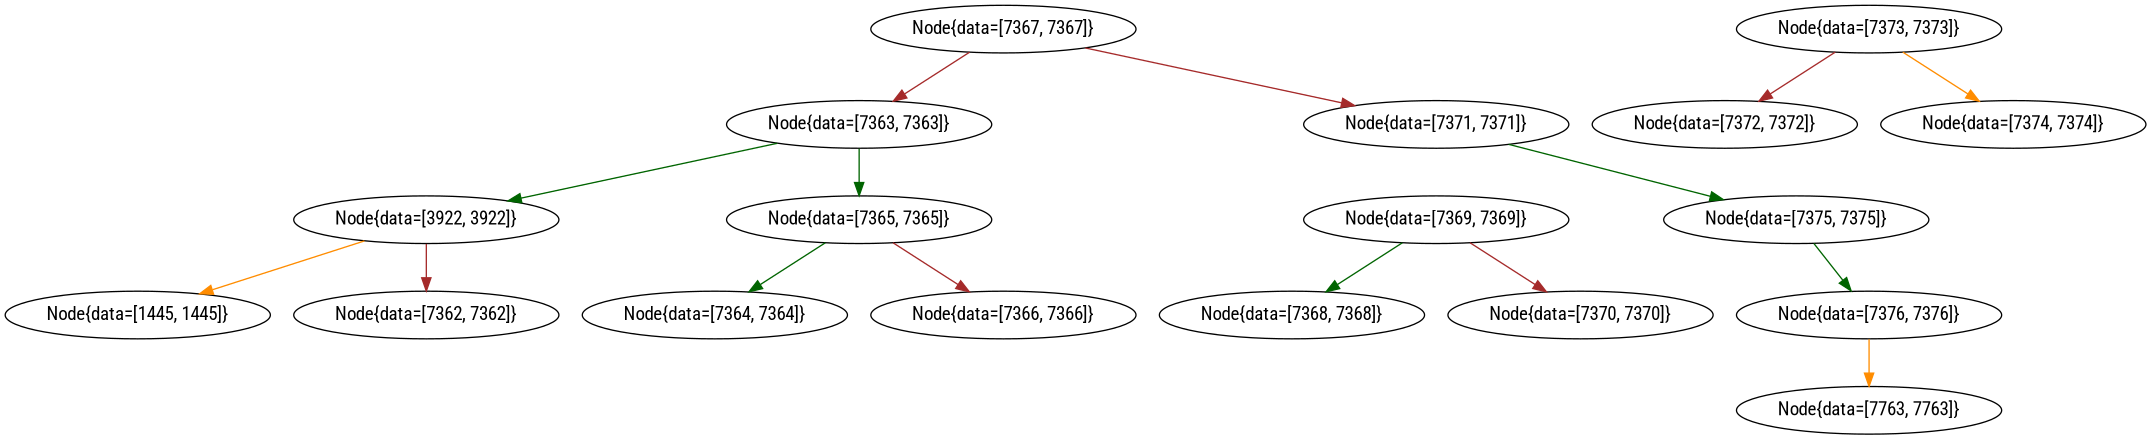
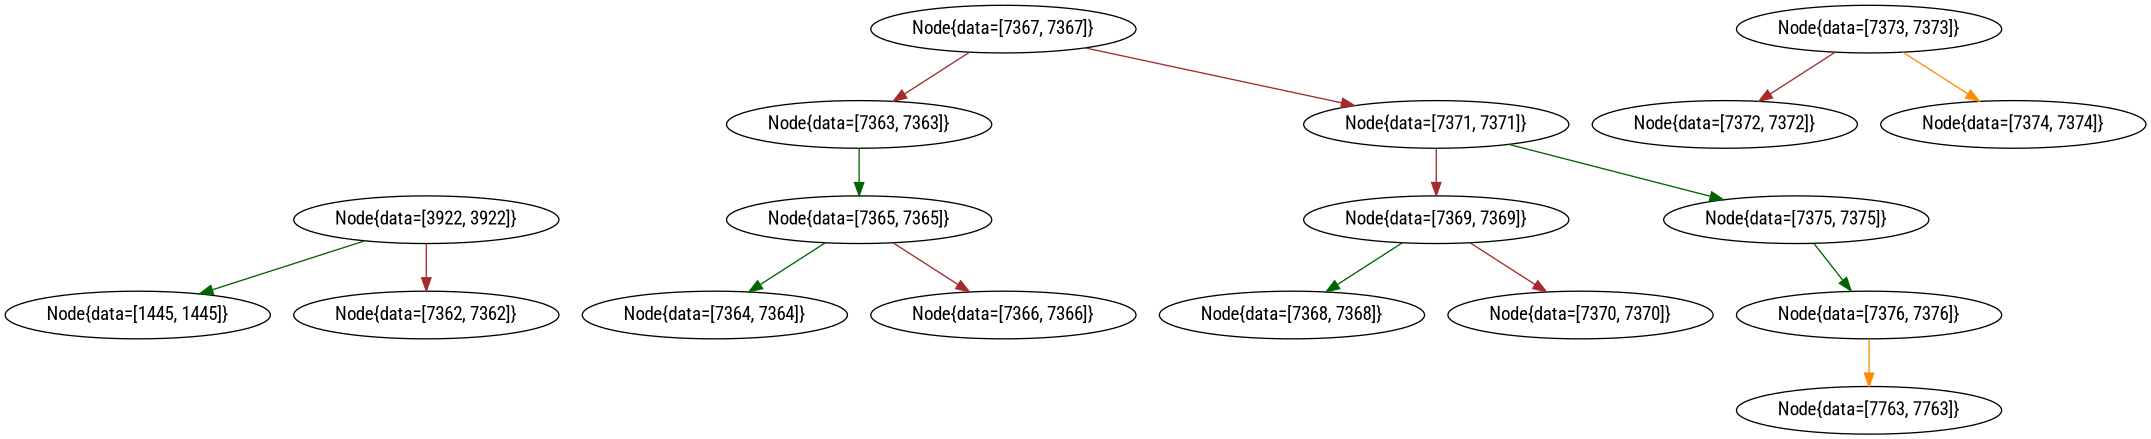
none -> (1436, 166)
(649, 171) -> none
(288, 265) -> (288, 265)
